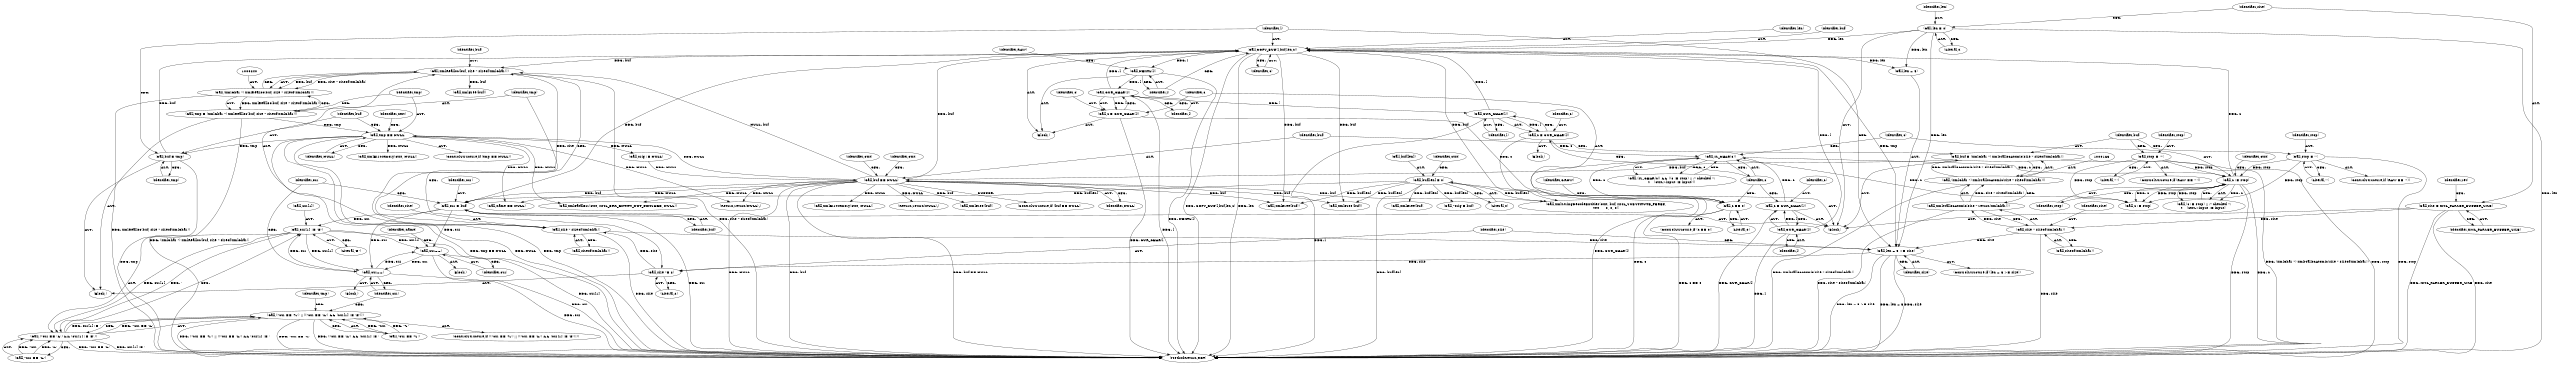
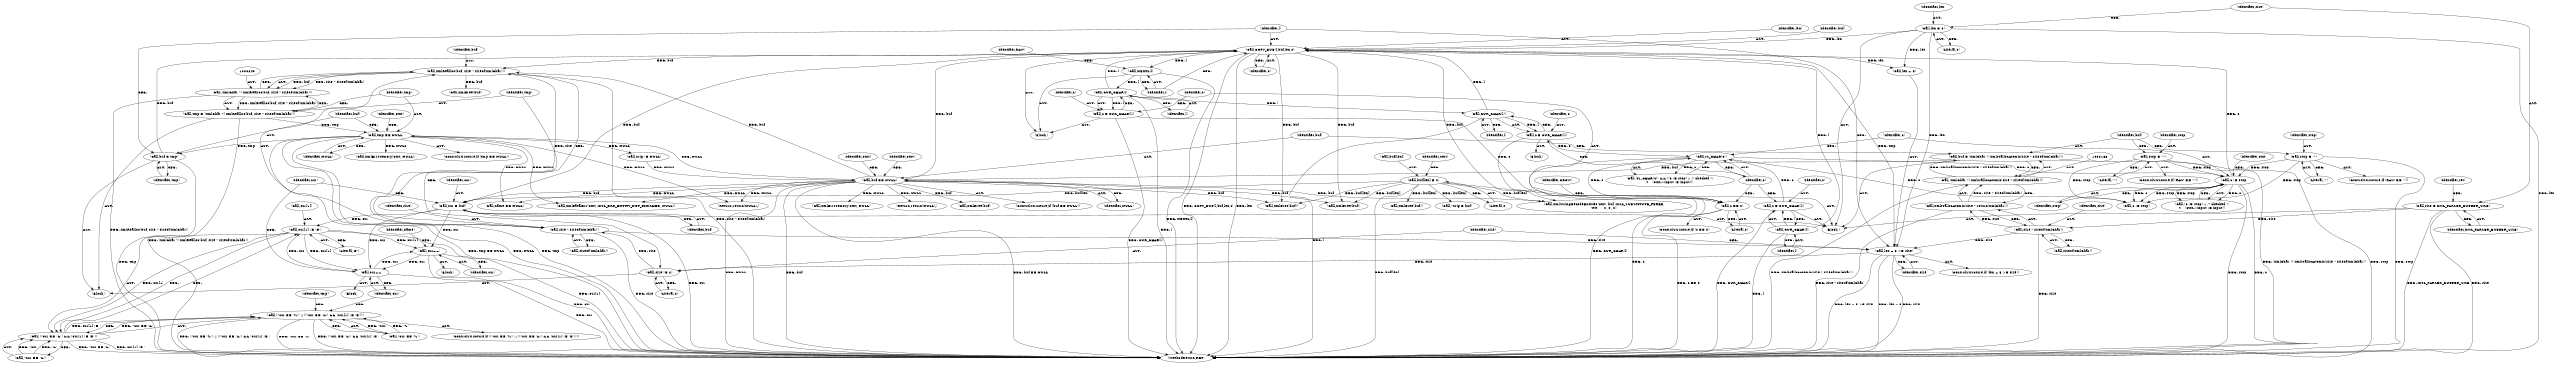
(760, 125) -> (757, 125)
(987, 193) -> (981, 193)
